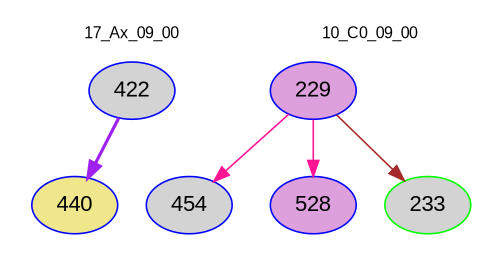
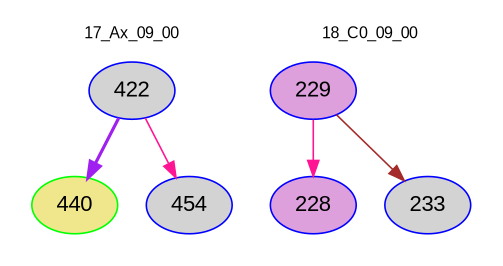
(371, 34) -> (371, 34)
(268, 133) -> (157, 141)
(75, 205) -> (75, 205)
(313, 205) -> (313, 205)
(428, 205) -> (428, 205)
